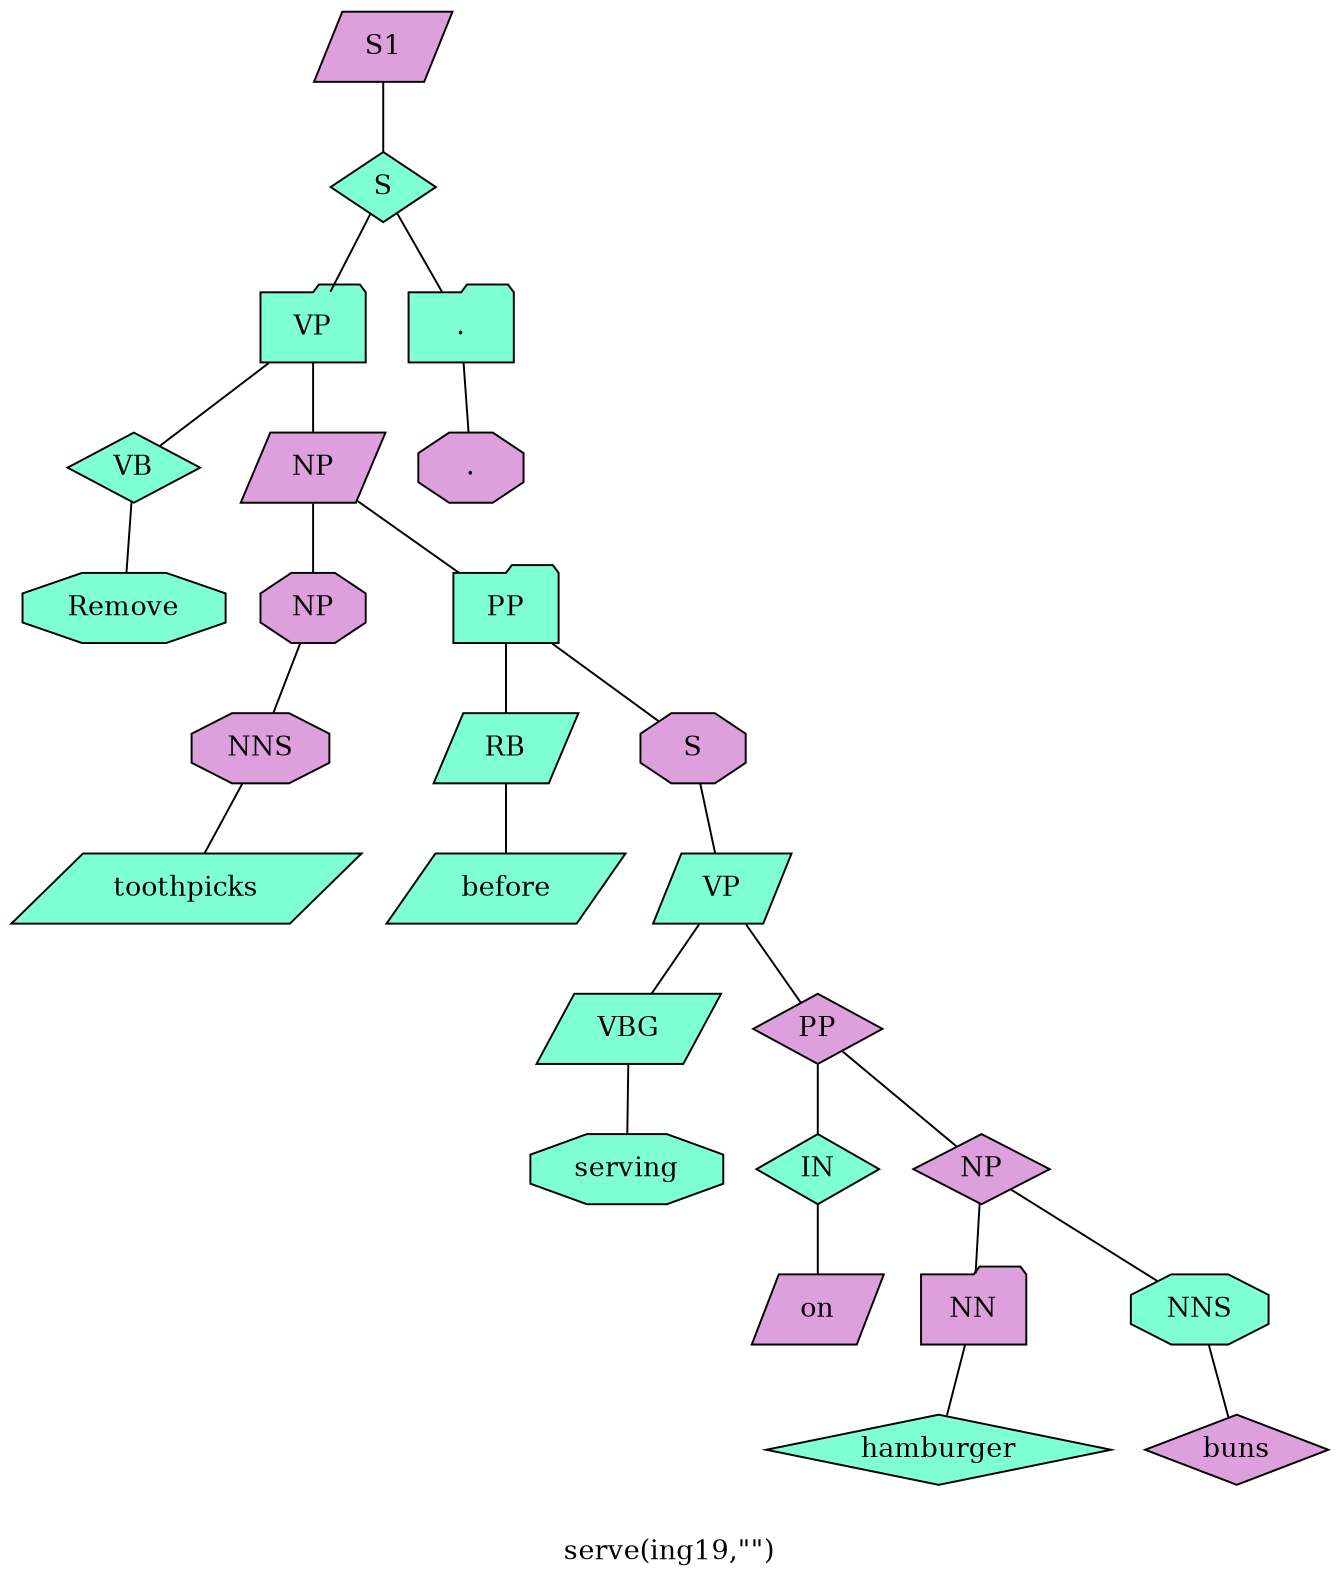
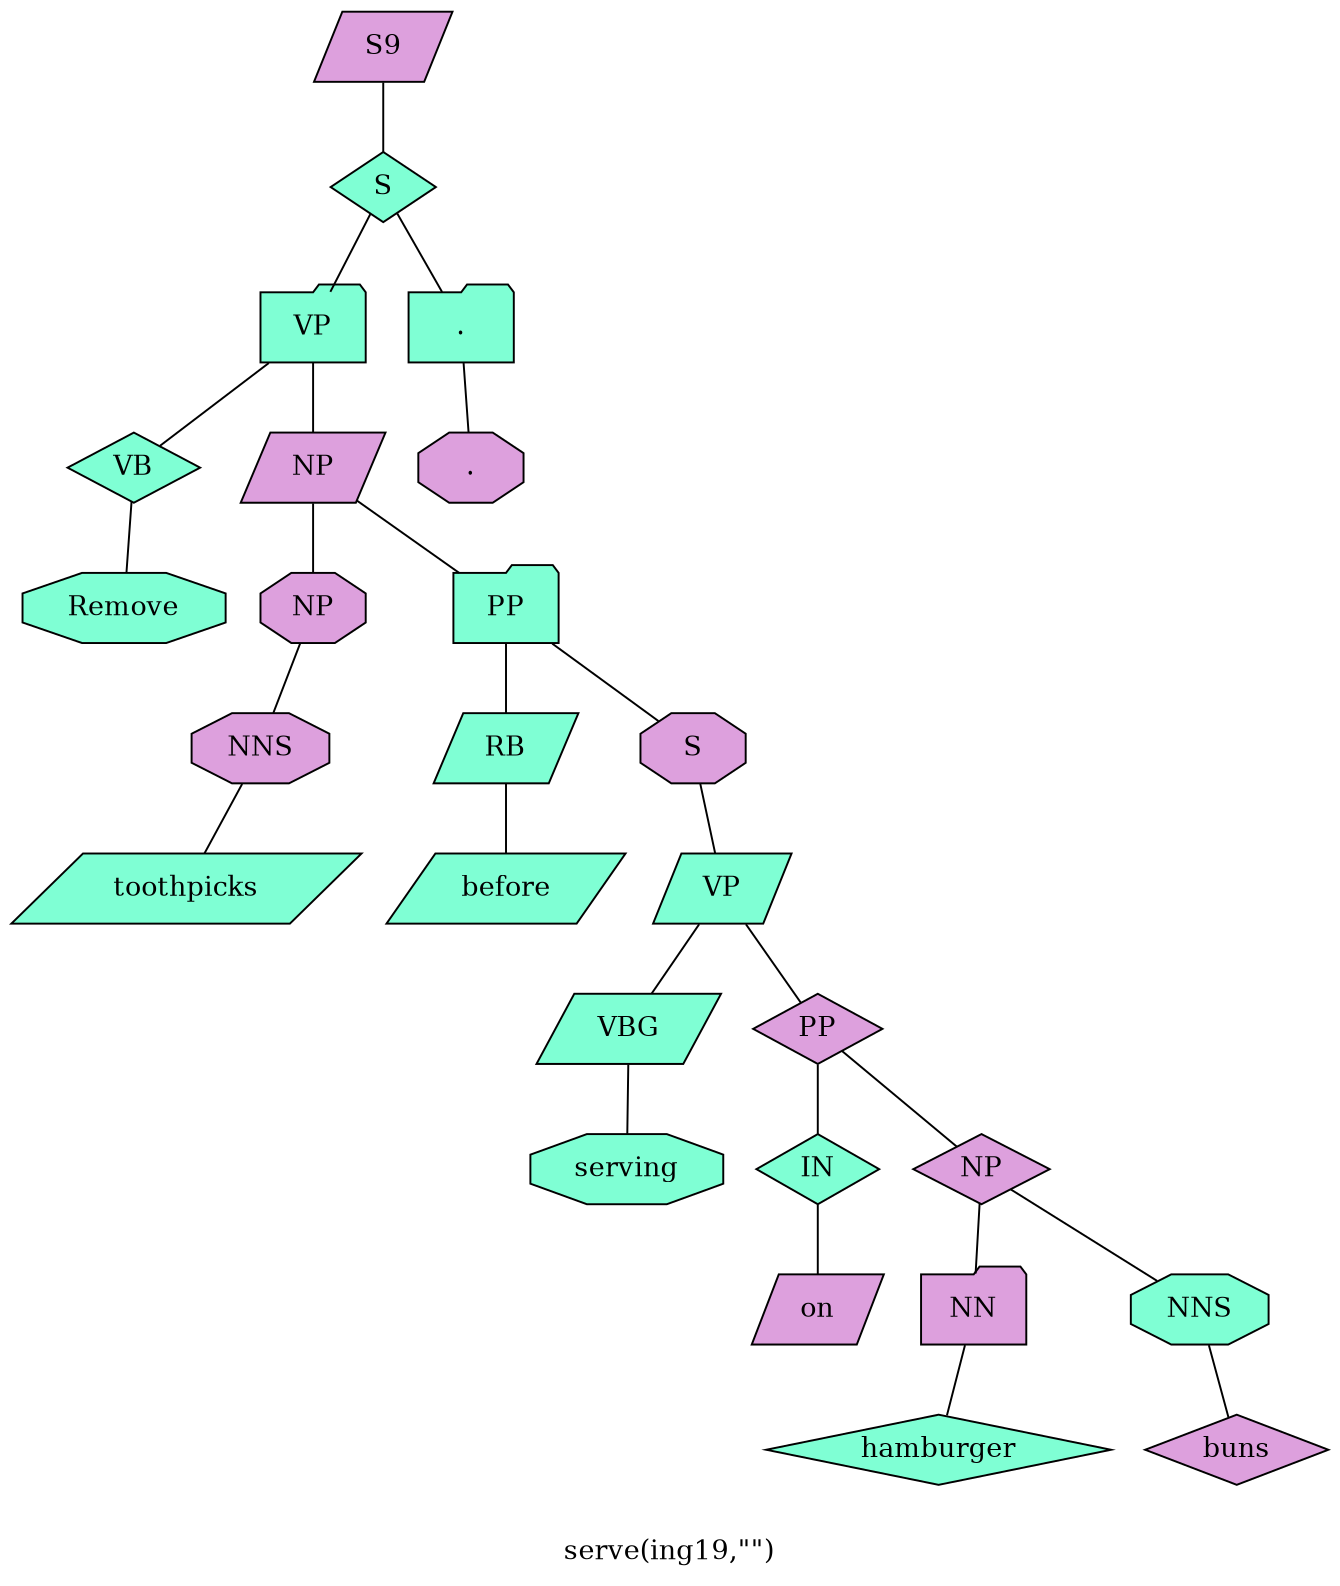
(383, 47) -> (383, 47)
